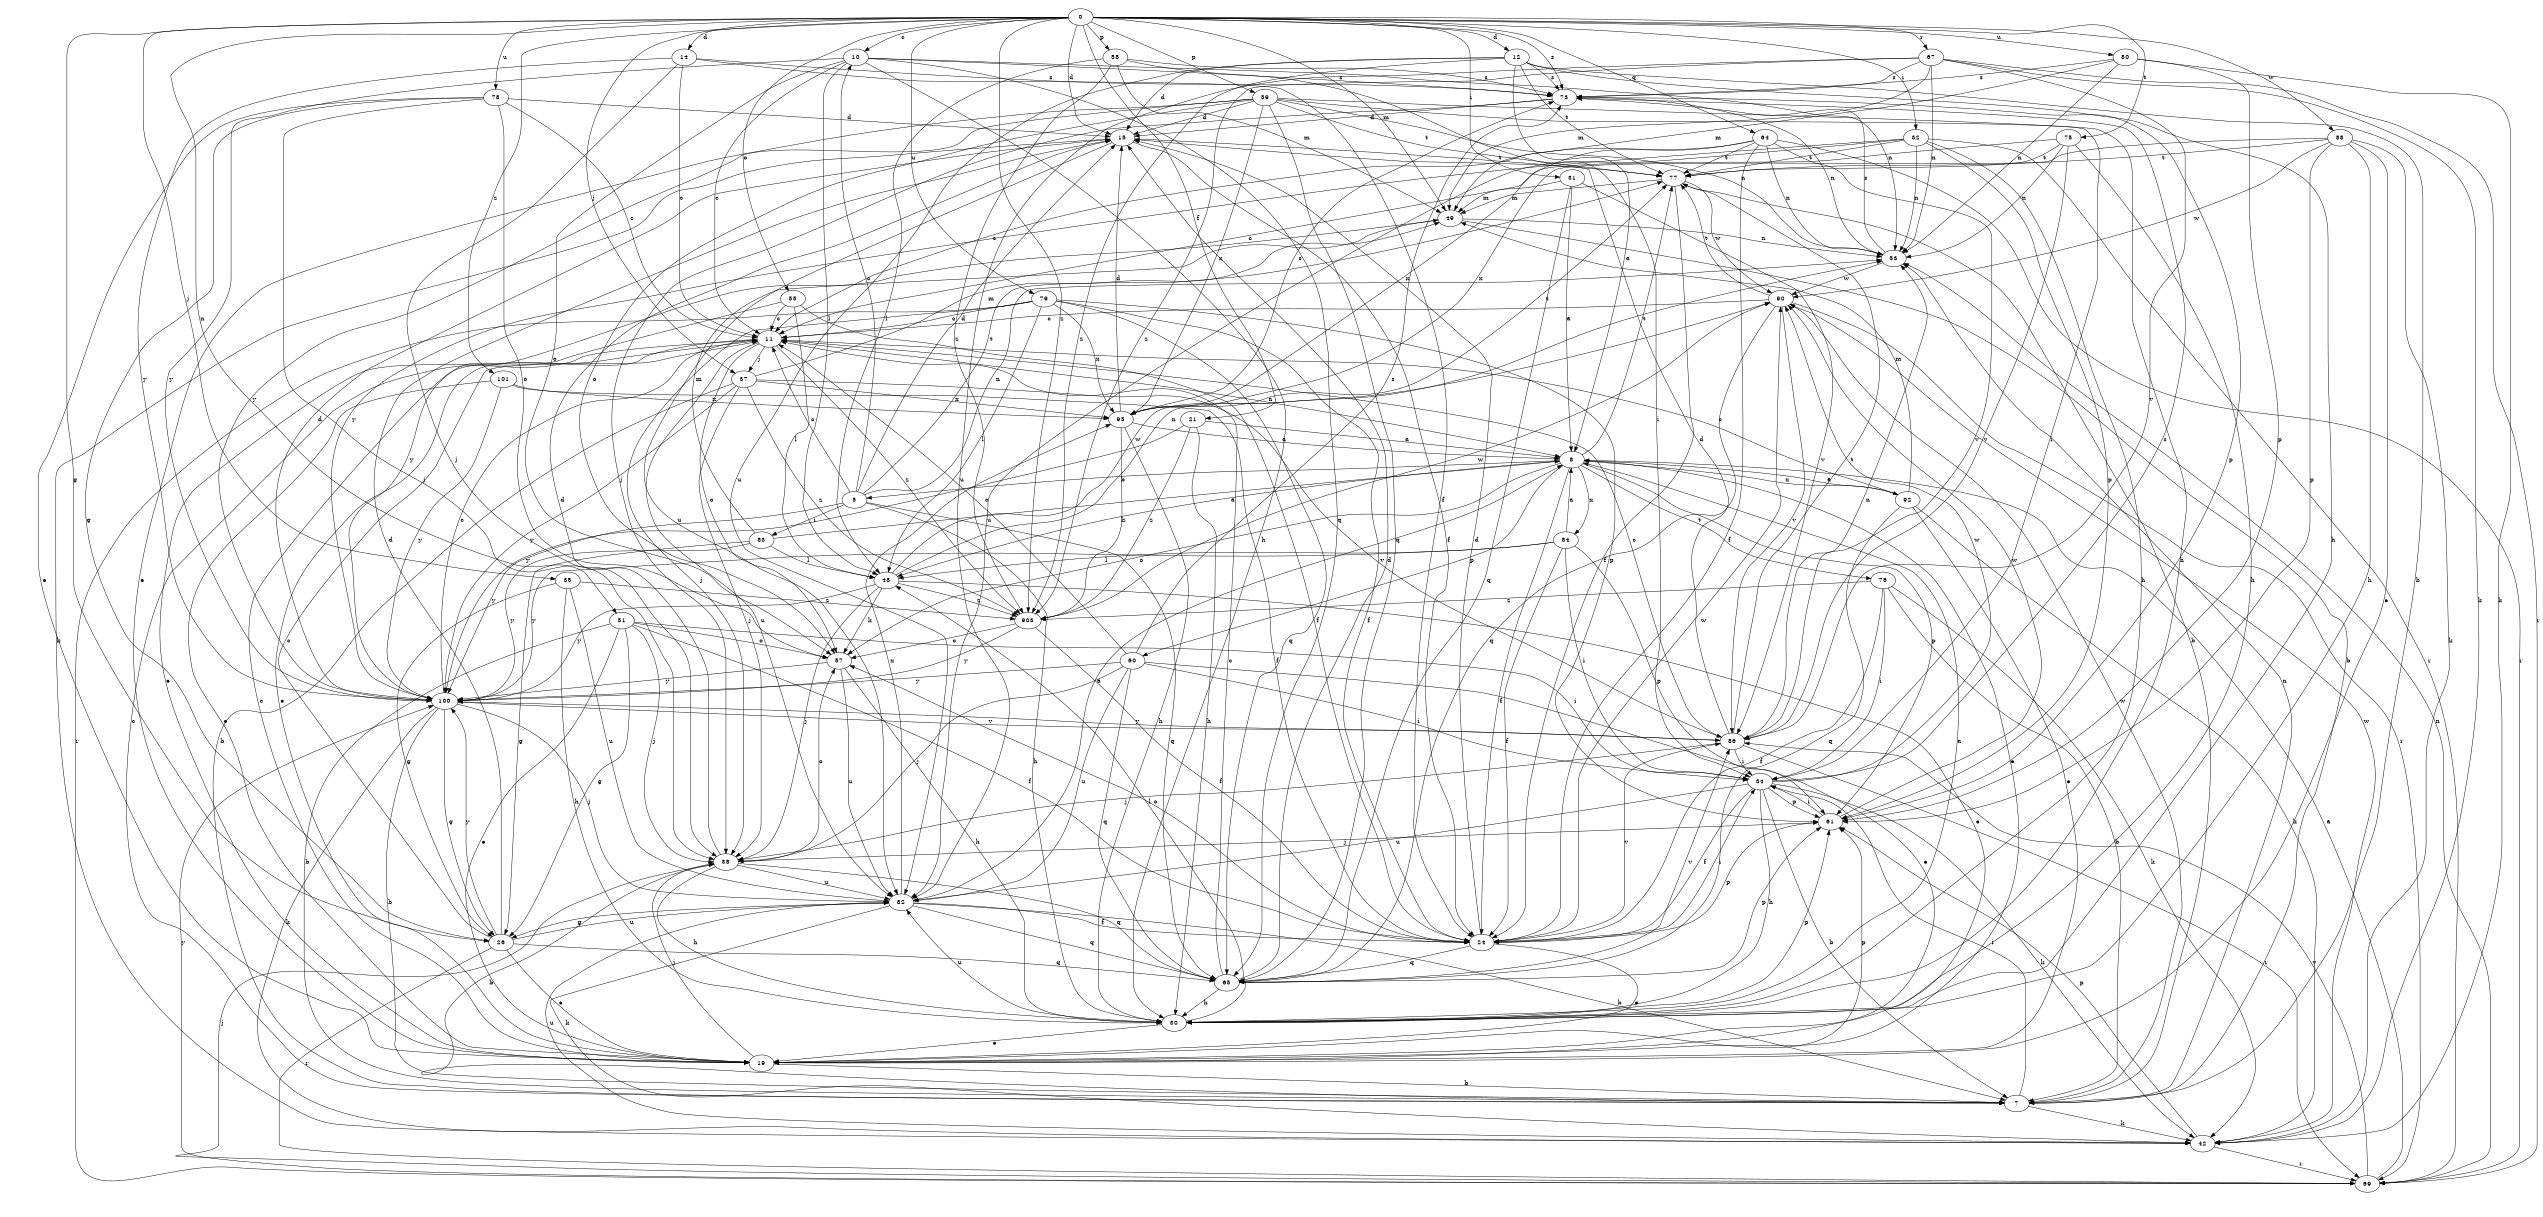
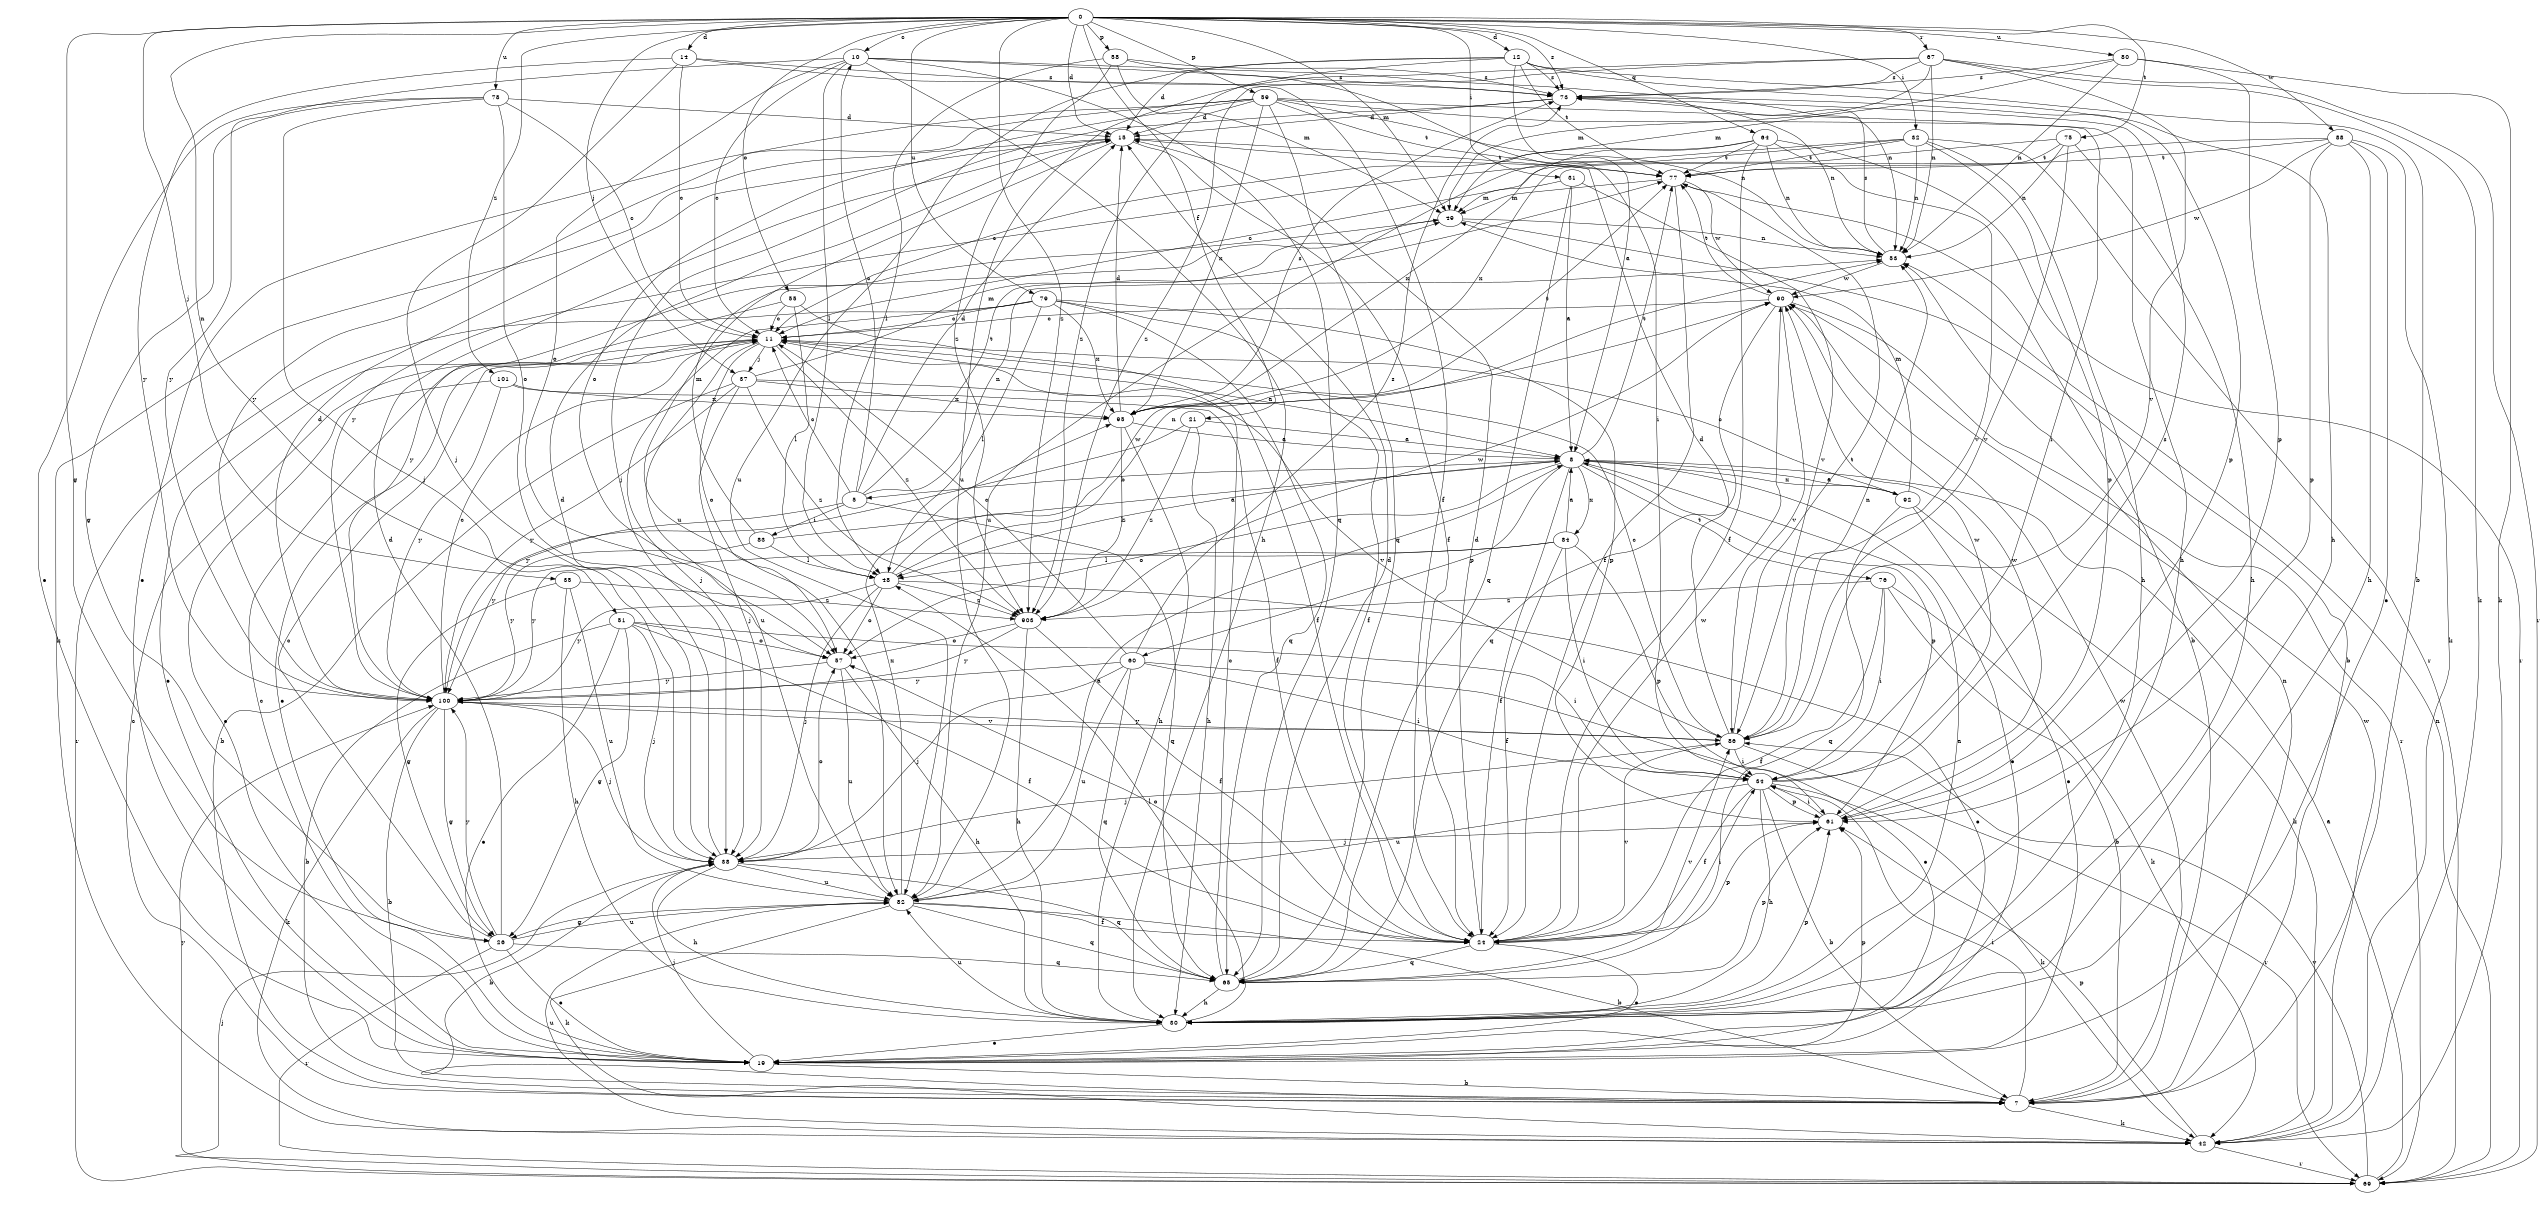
(870, 621) -> (870, 621)
(525, 643) -> none
(1035, 741) -> (1028, 860)
(626, 880) -> (599, 760)
